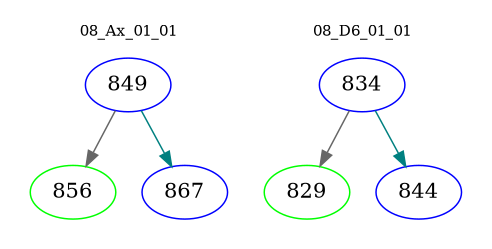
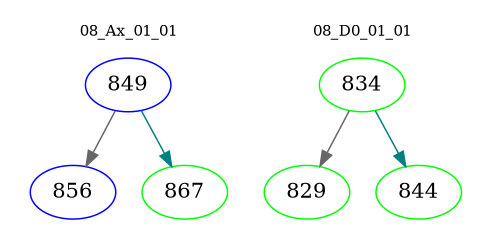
(363, 32) -> (363, 32)
(362, 85) -> (362, 85)
(73, 192) -> (73, 192)
(185, 192) -> (185, 192)
(419, 192) -> (419, 192)
